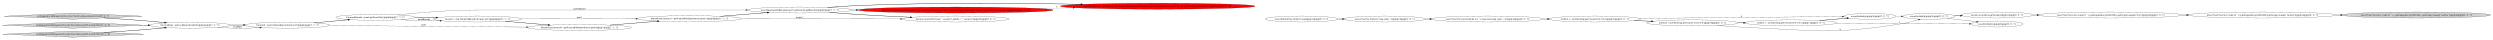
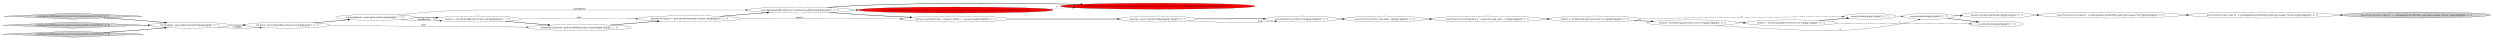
none -> (1158, 19)
(1962, 20) -> (1962, 20)
